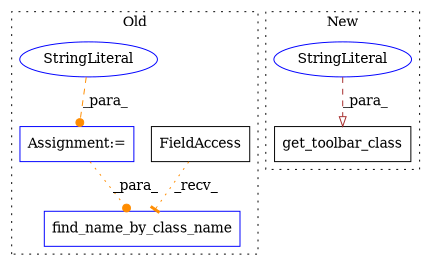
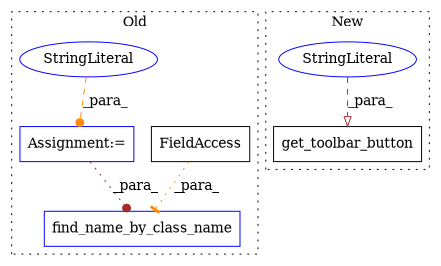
(343, 144) -> (348, 144)
(107, 183) -> (107, 183)
(196, 186) -> (197, 186)
